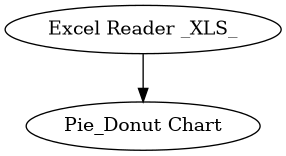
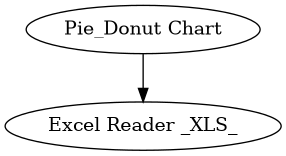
(143, 71) -> (143, 71)
